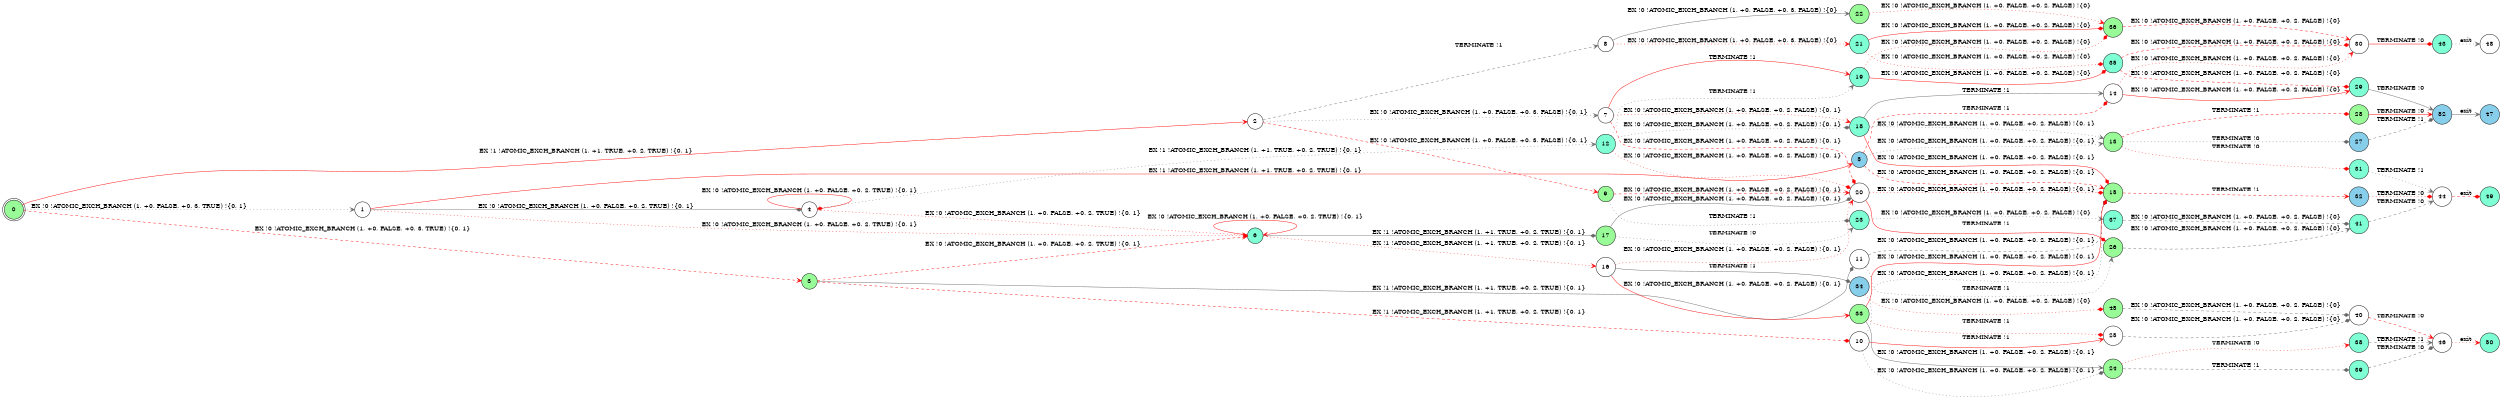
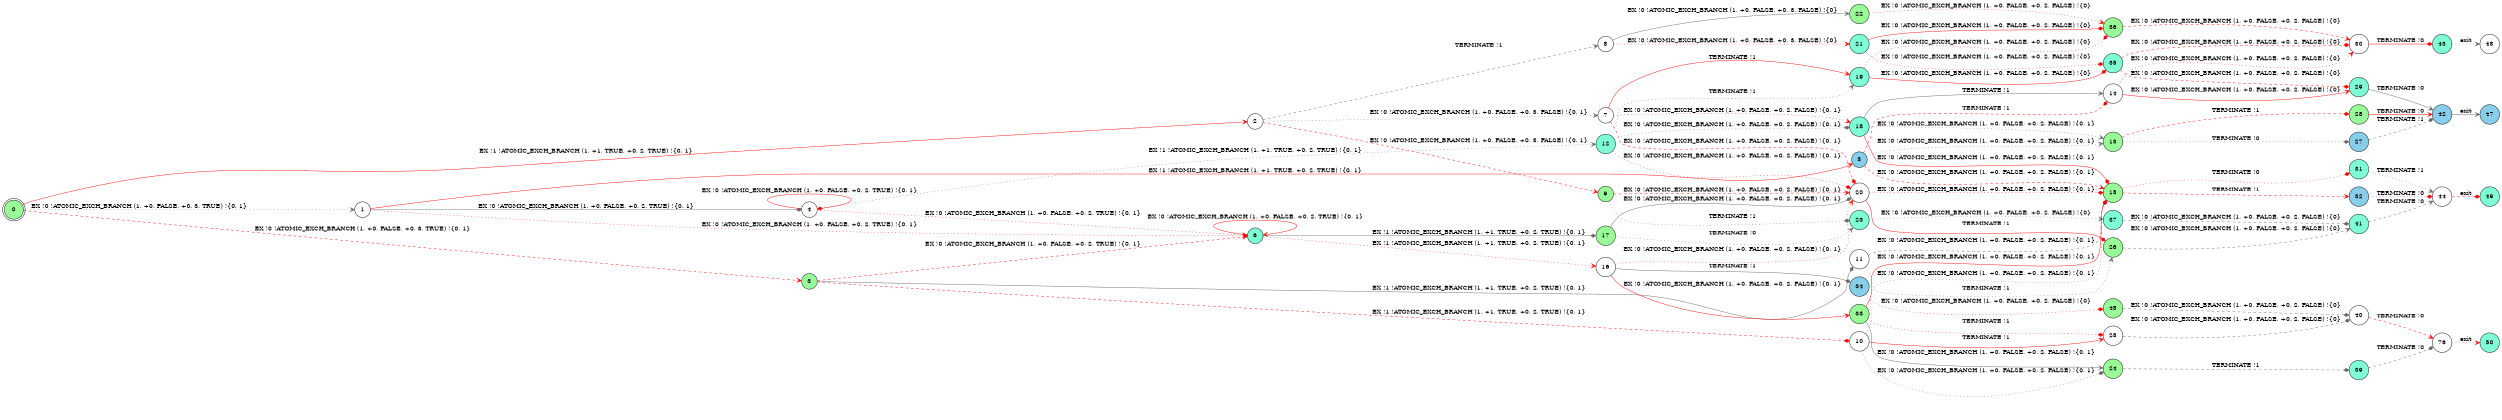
(2442, 114) -> (2442, 114)
(2232, 163) -> (2233, 181)
(2359, 343) -> none
(2442, 343) -> (2442, 343)
